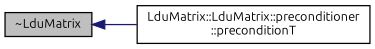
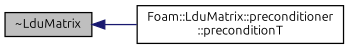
(254, 25) -> (240, 25)
